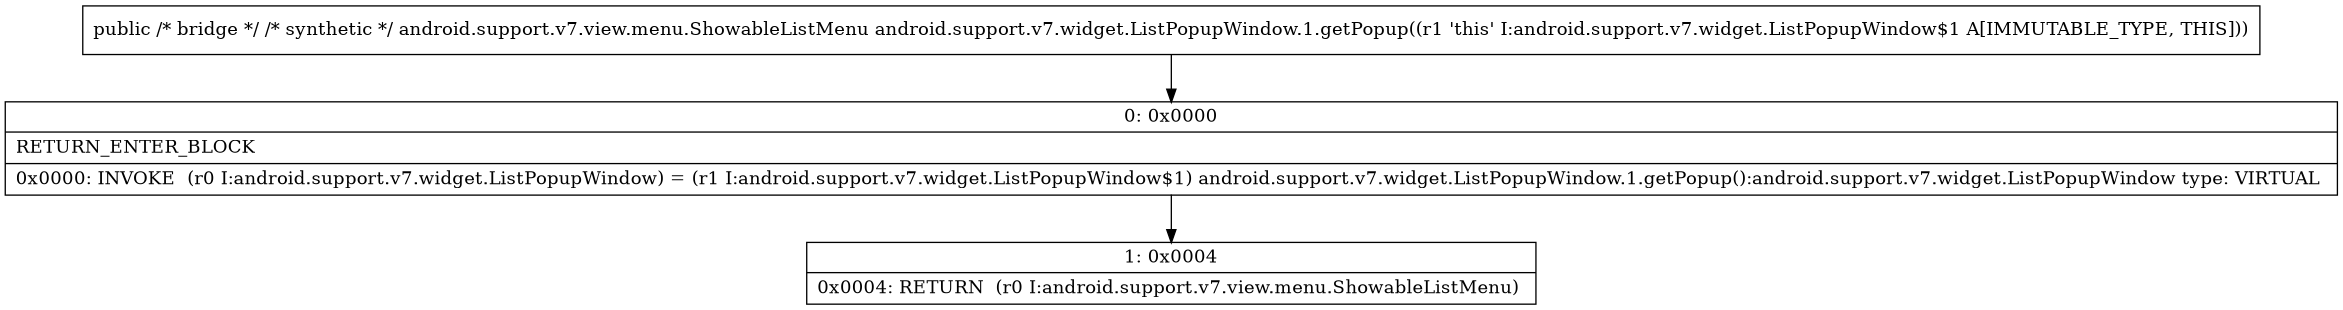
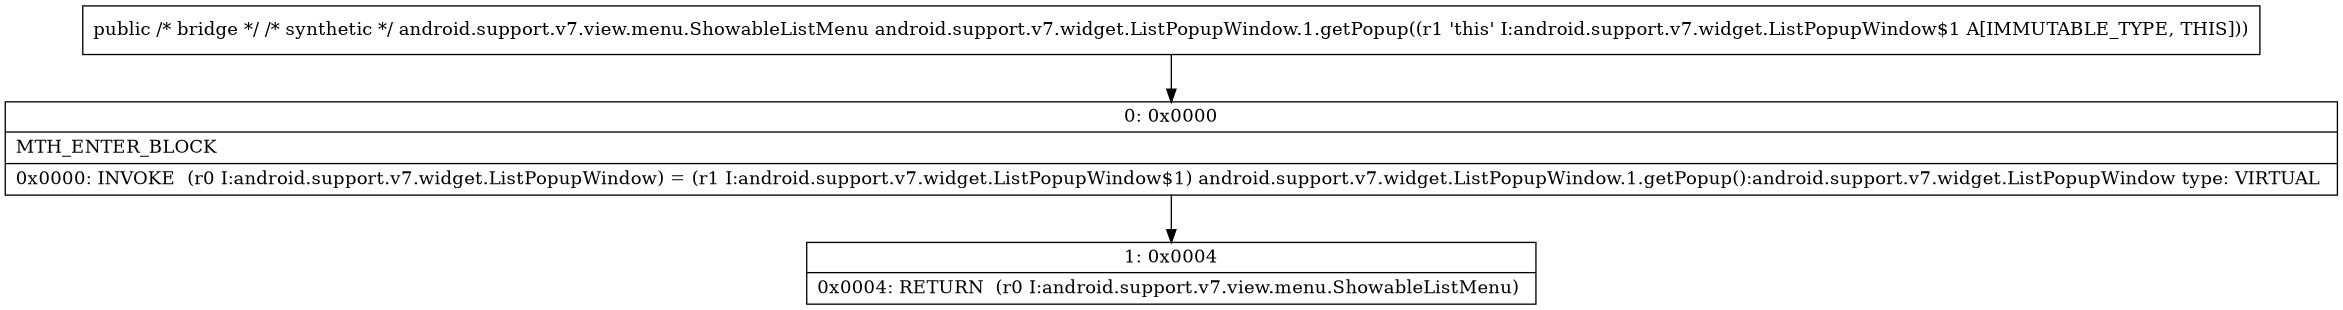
(136, 147) -> (117, 147)
